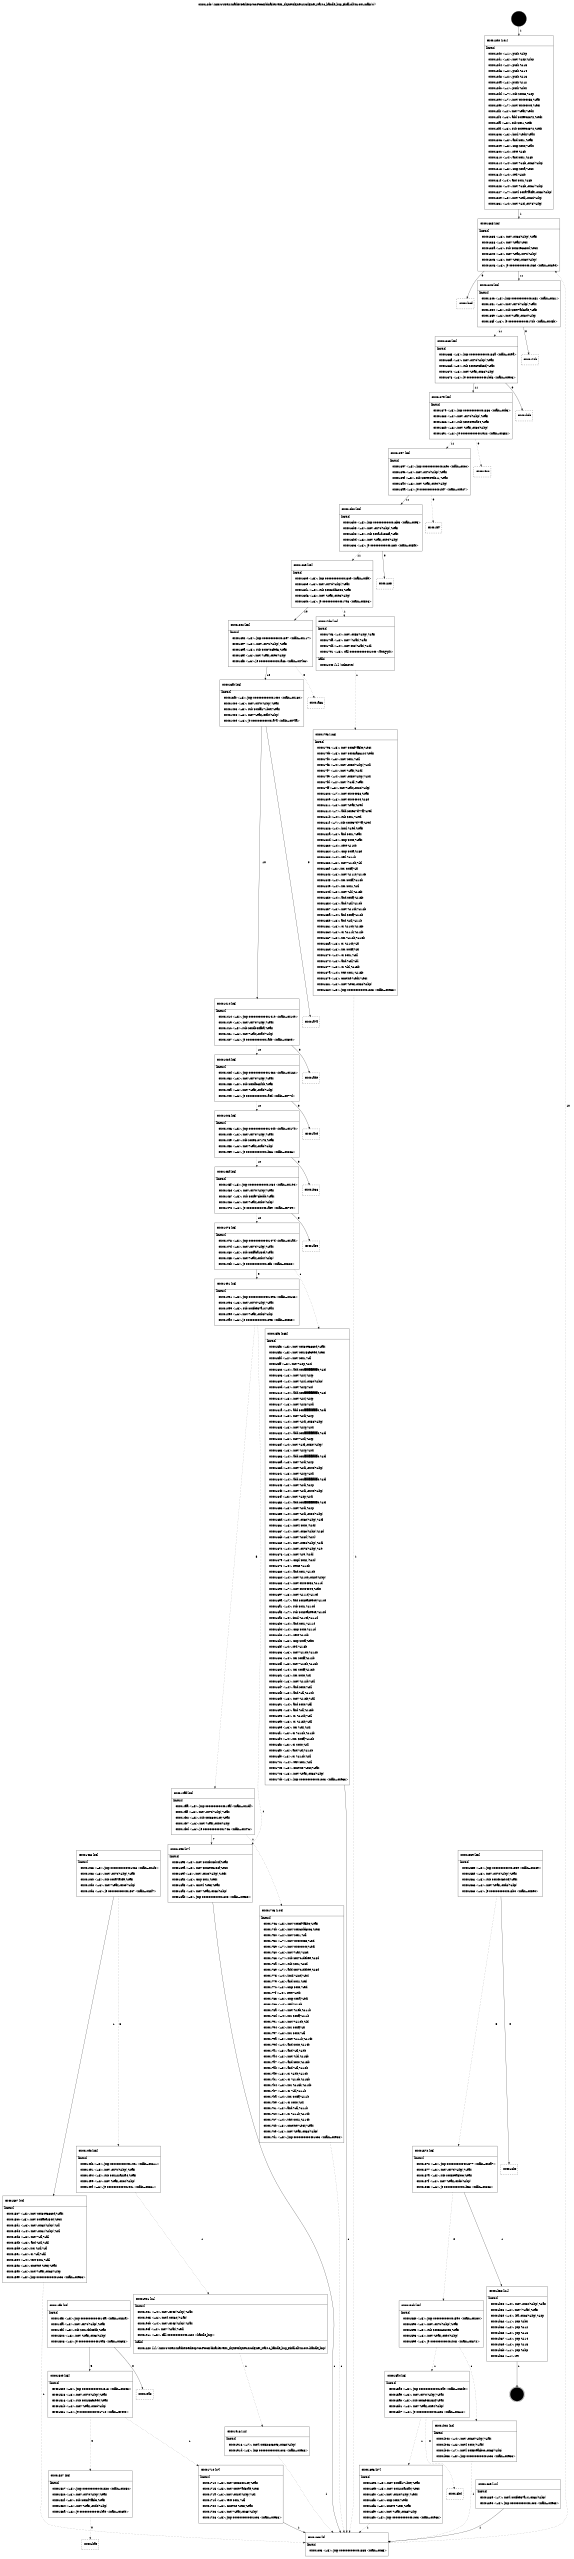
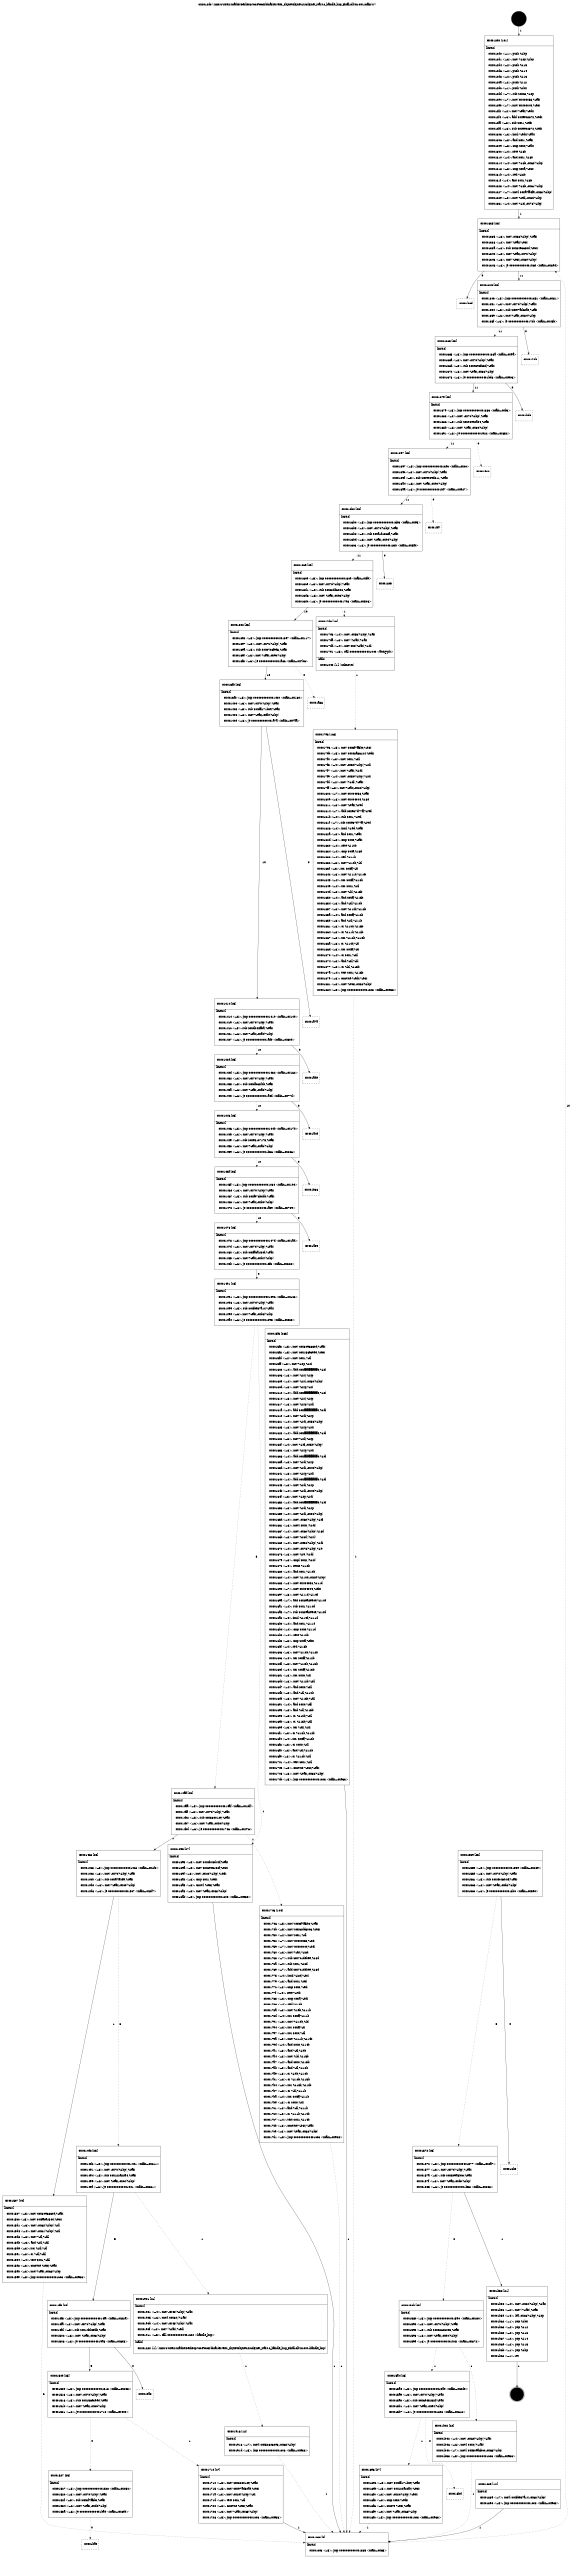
(309, 1297) -> none
(212, 1839) -> (166, 1842)
none -> (104, 2246)
(43, 2394) -> (43, 2394)
